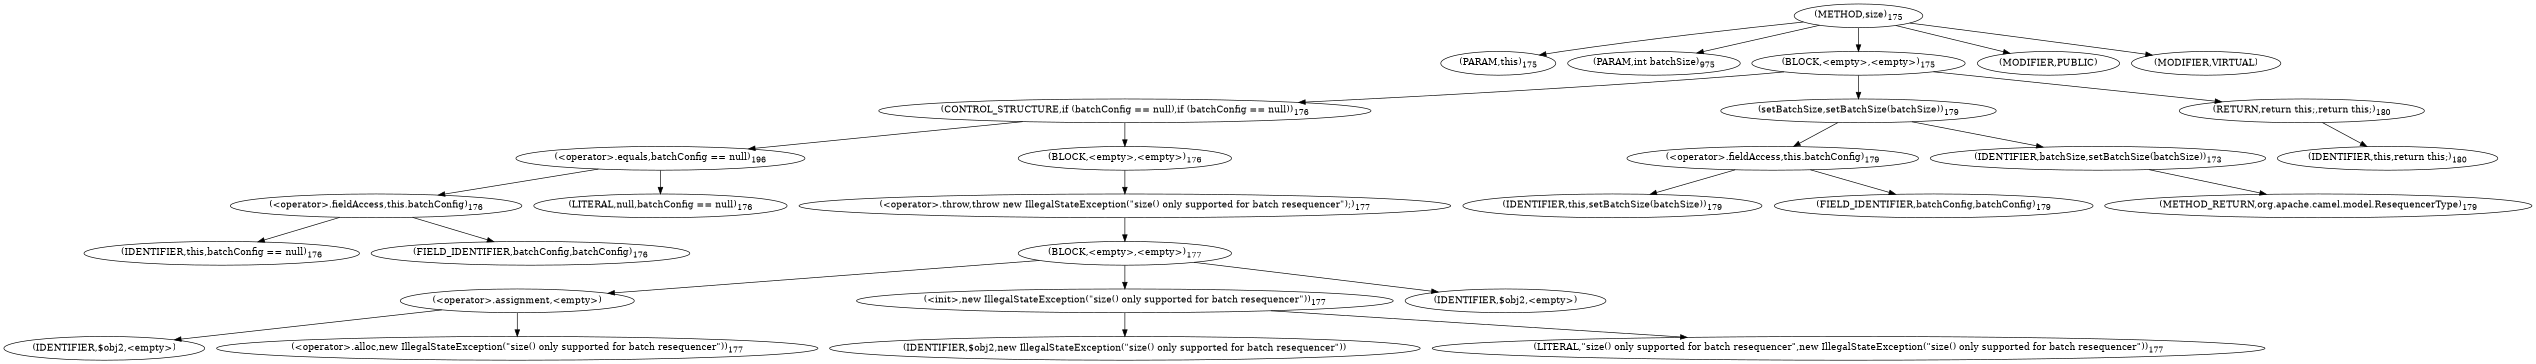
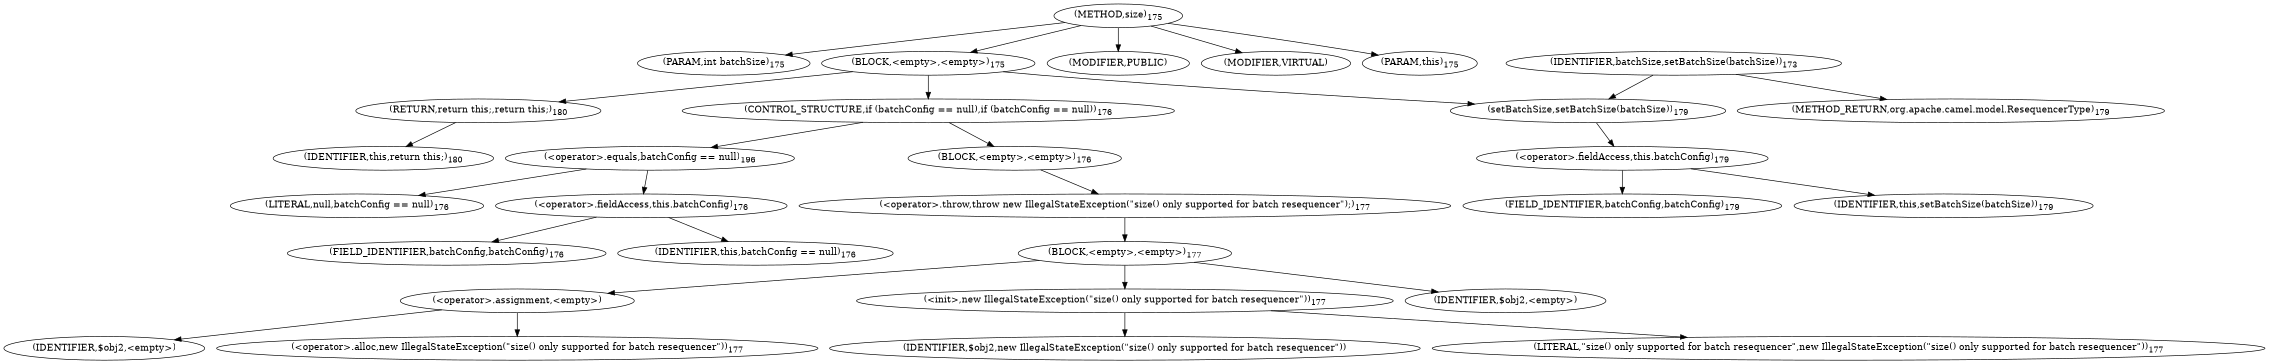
(1707, 62) -> (777, 62)
(1974, 134) -> (1634, 85)
